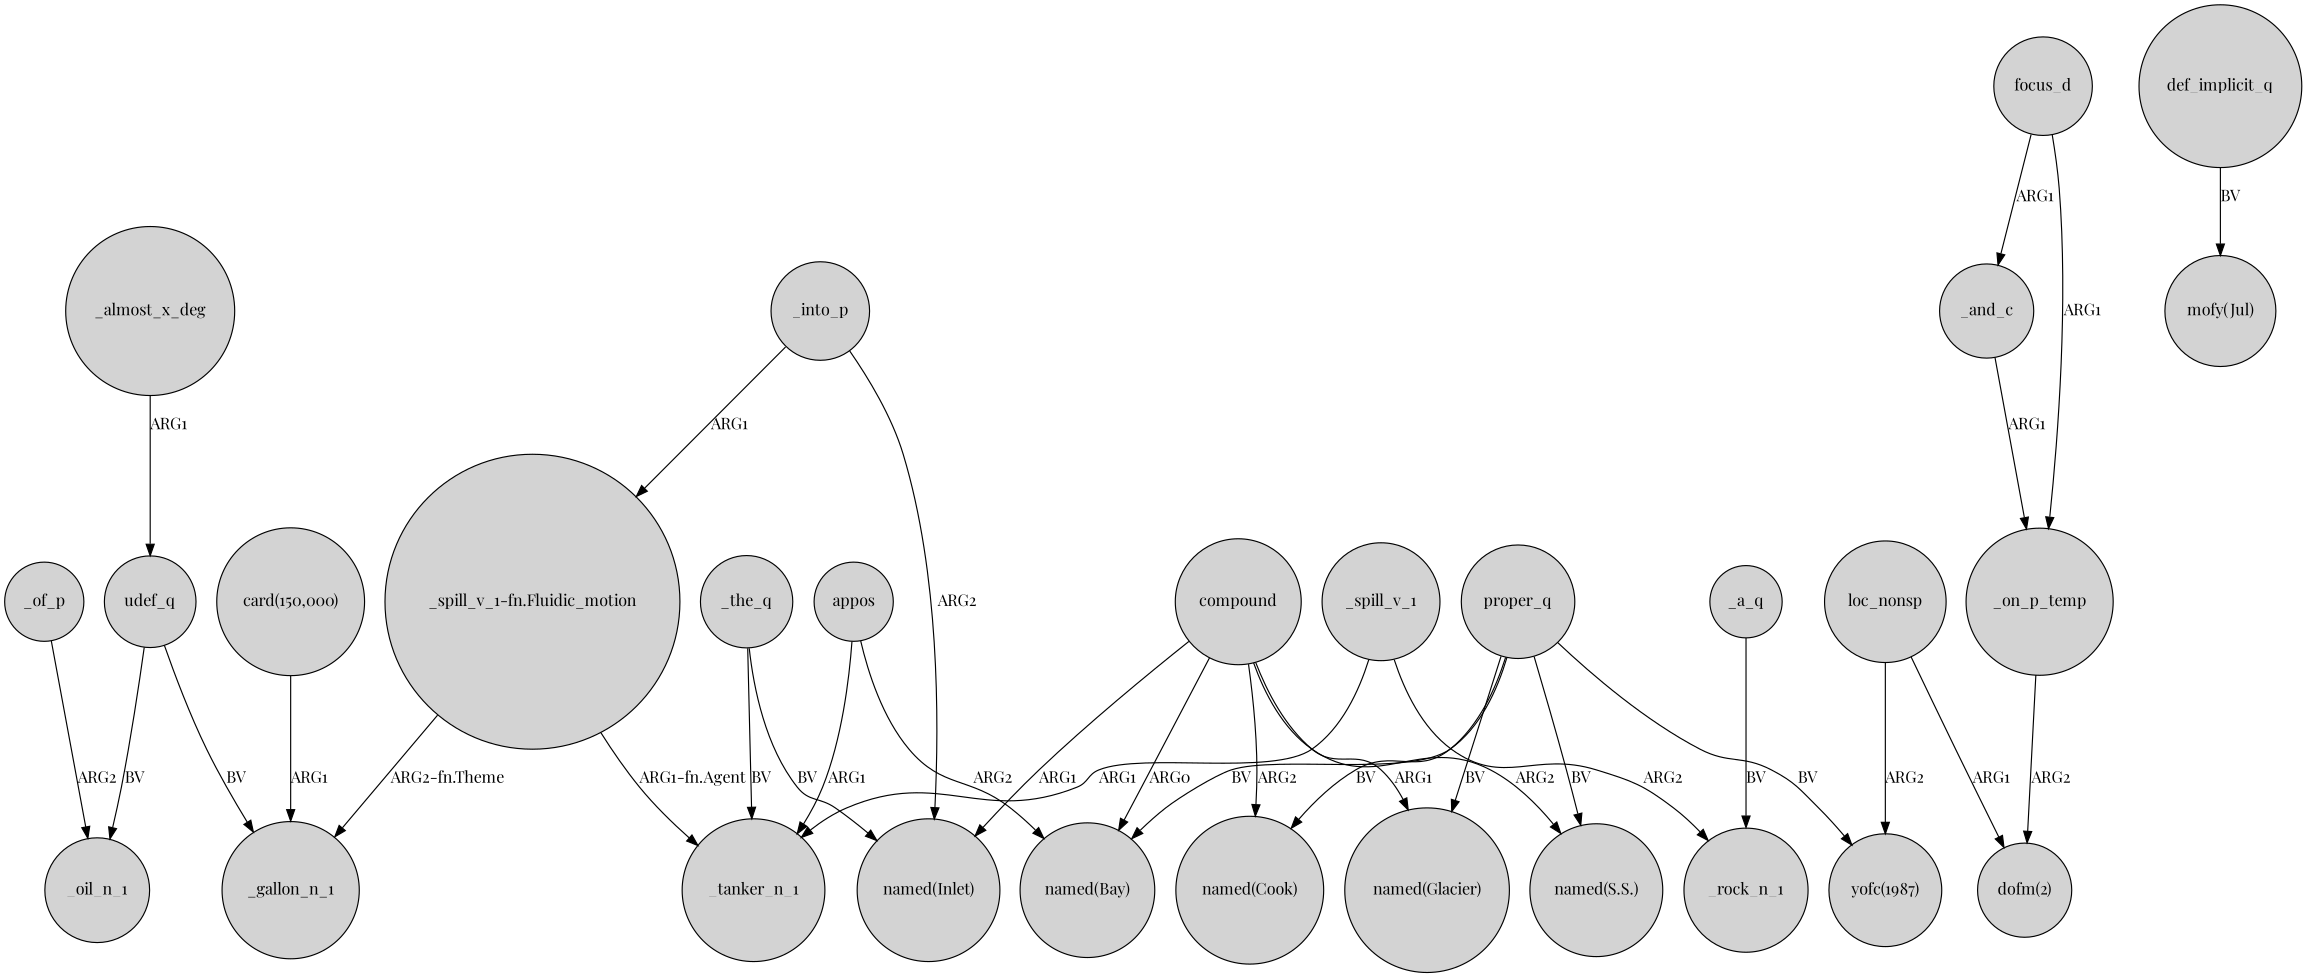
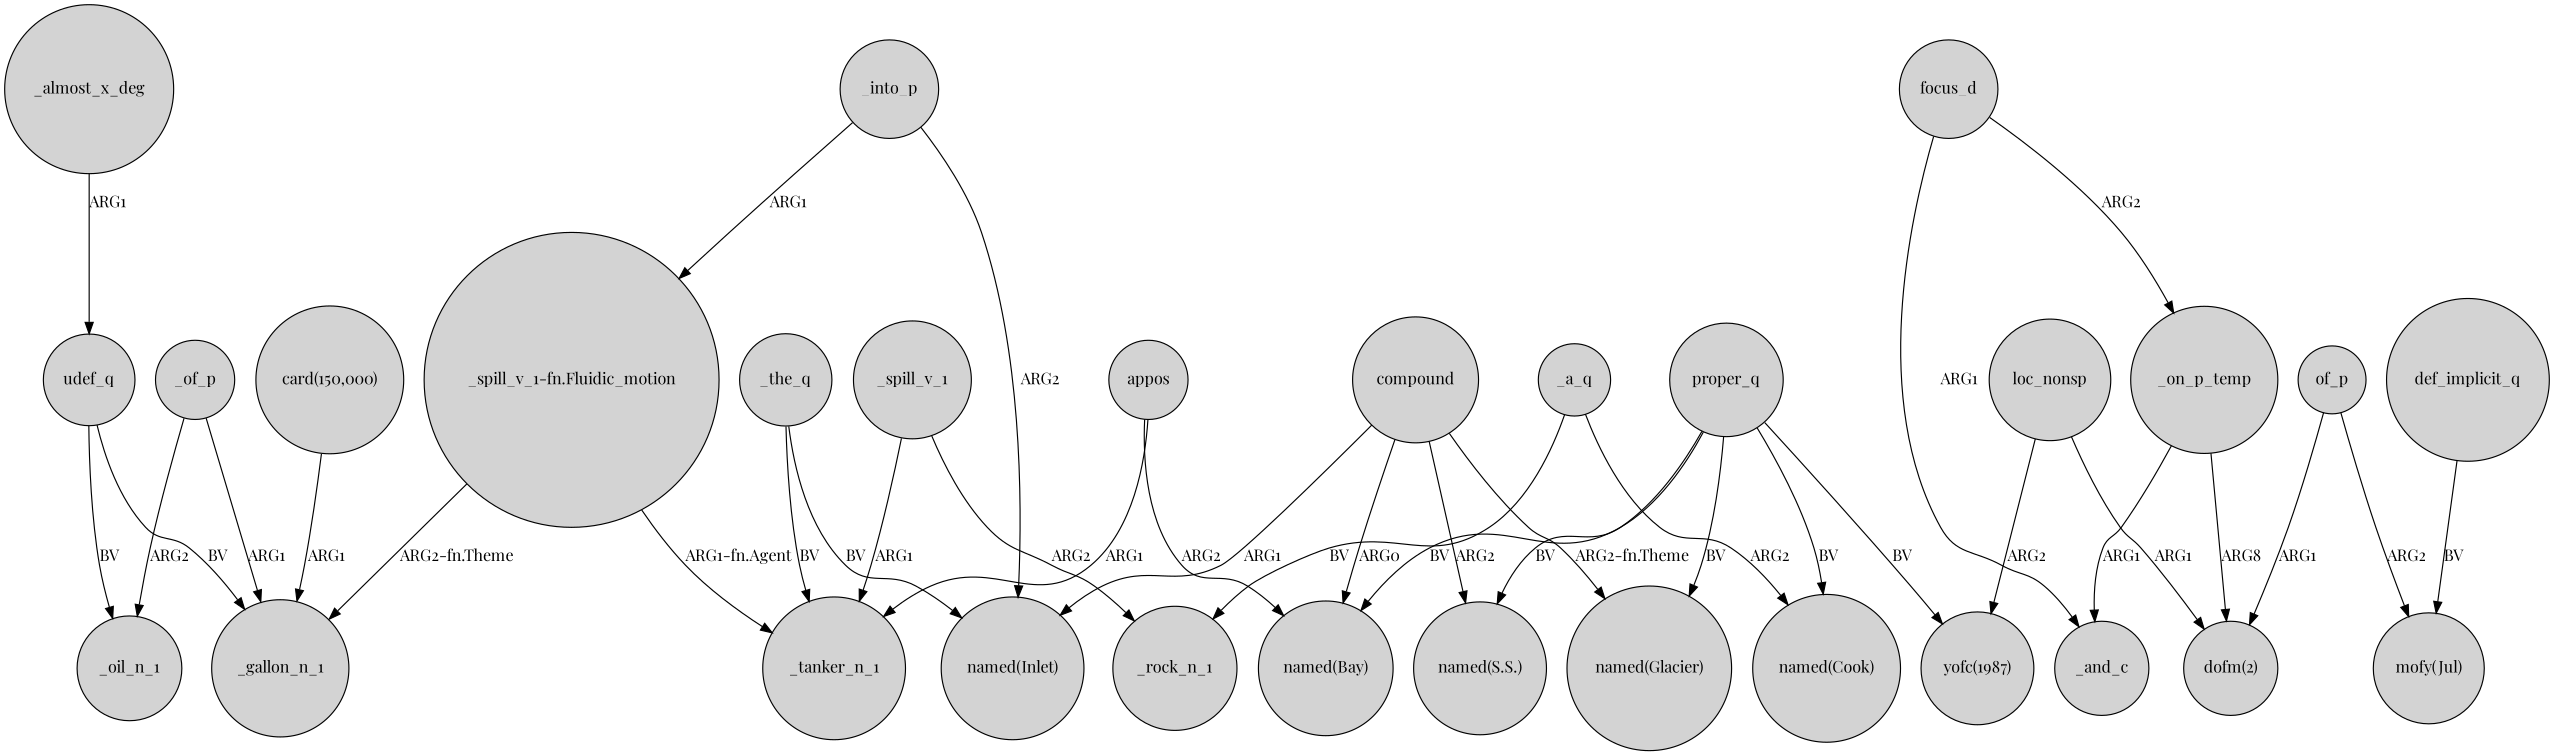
(2083, 311) -> (2121, 203)
none -> (2332, 380)
(2010, 438) -> (2125, 522)
none -> (232, 504)
(1256, 734) -> (1663, 529)
(1414, 779) -> (1633, 557)
(2051, 779) -> (2242, 557)
